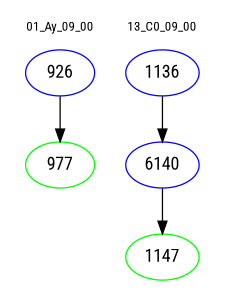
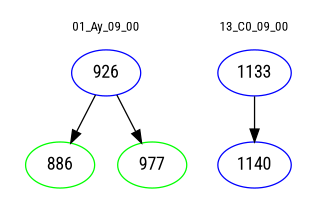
(162, 73) -> (255, 73)
none -> (60, 165)
(162, 165) -> (255, 165)
(162, 257) -> none
